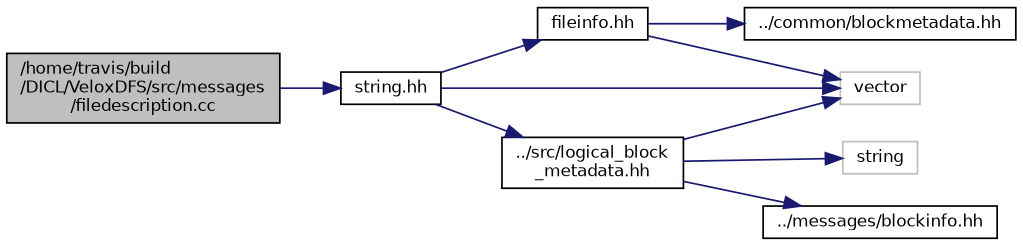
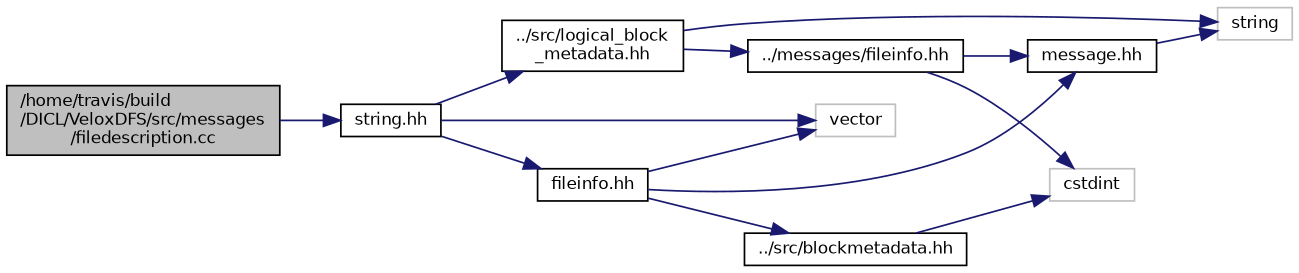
(880, 24) -> (856, 249)
none -> (1092, 56)
(754, 121) -> none
none -> (1092, 185)
(880, 222) -> (856, 56)
